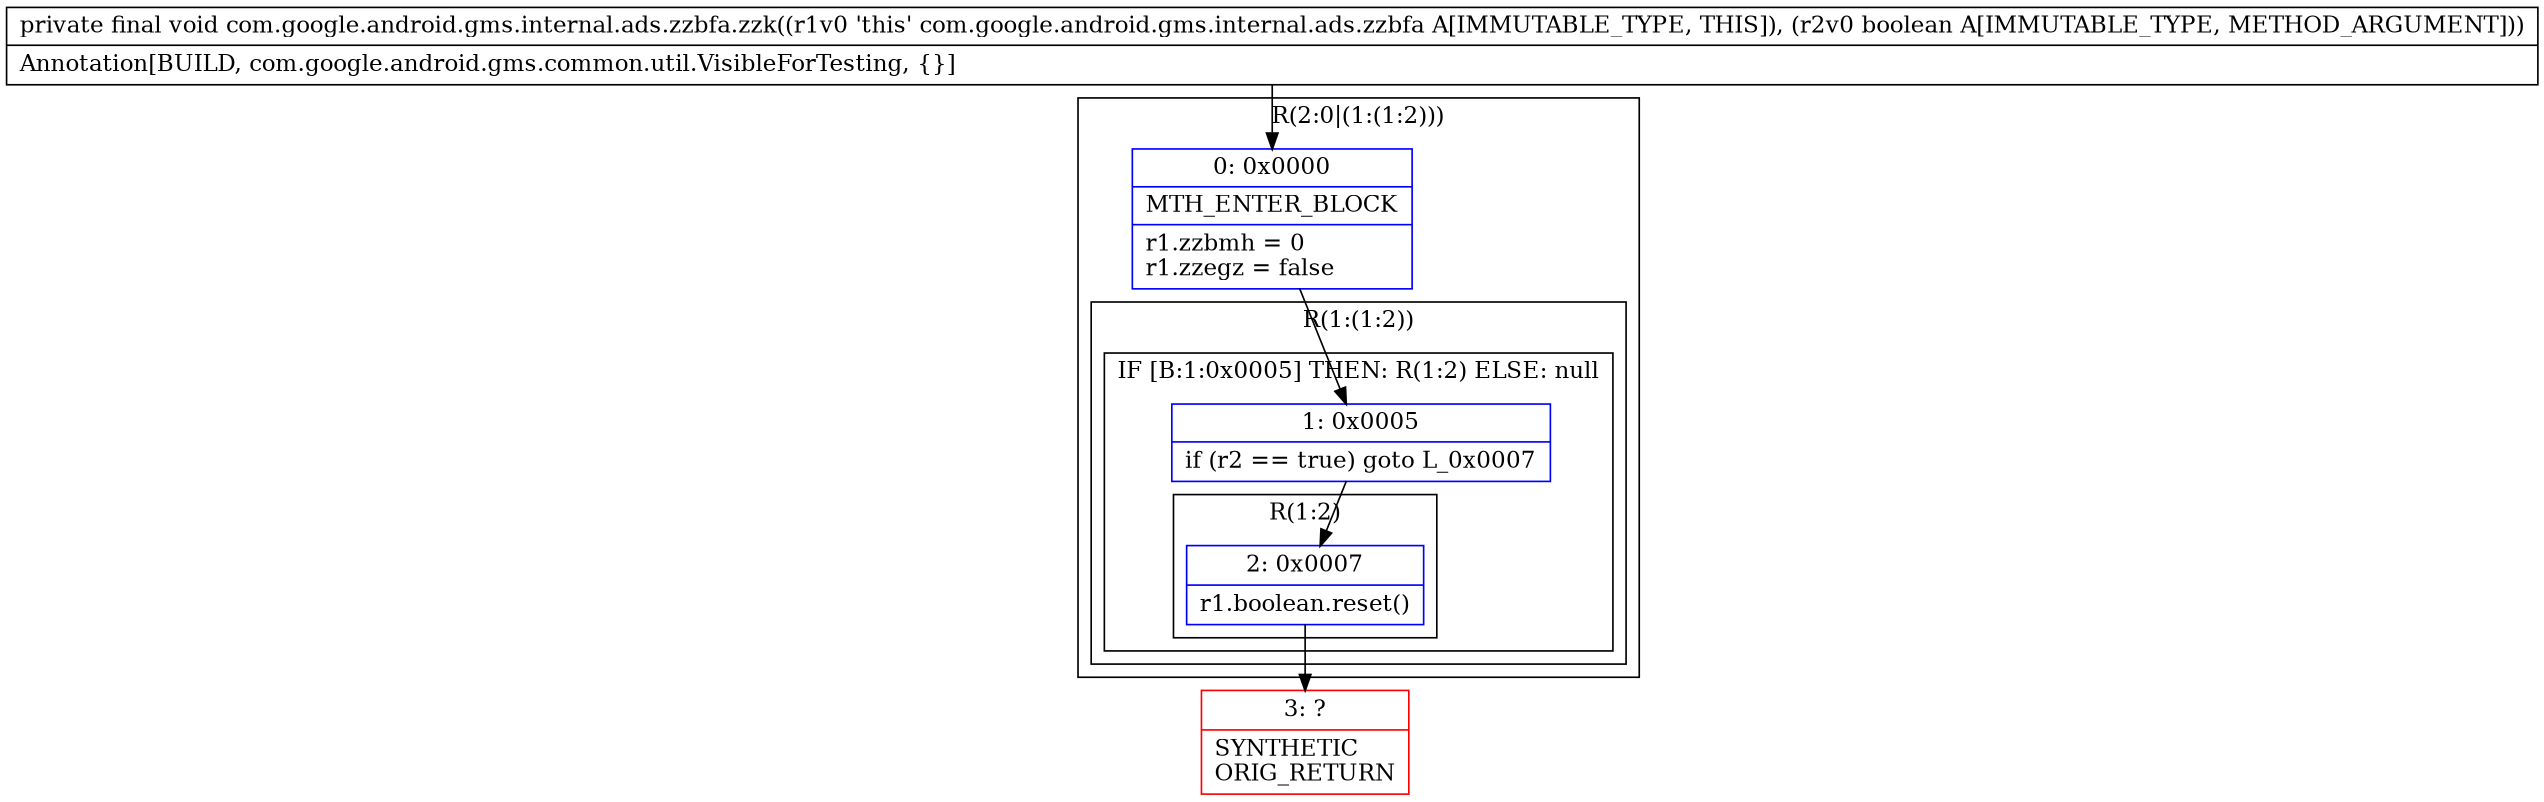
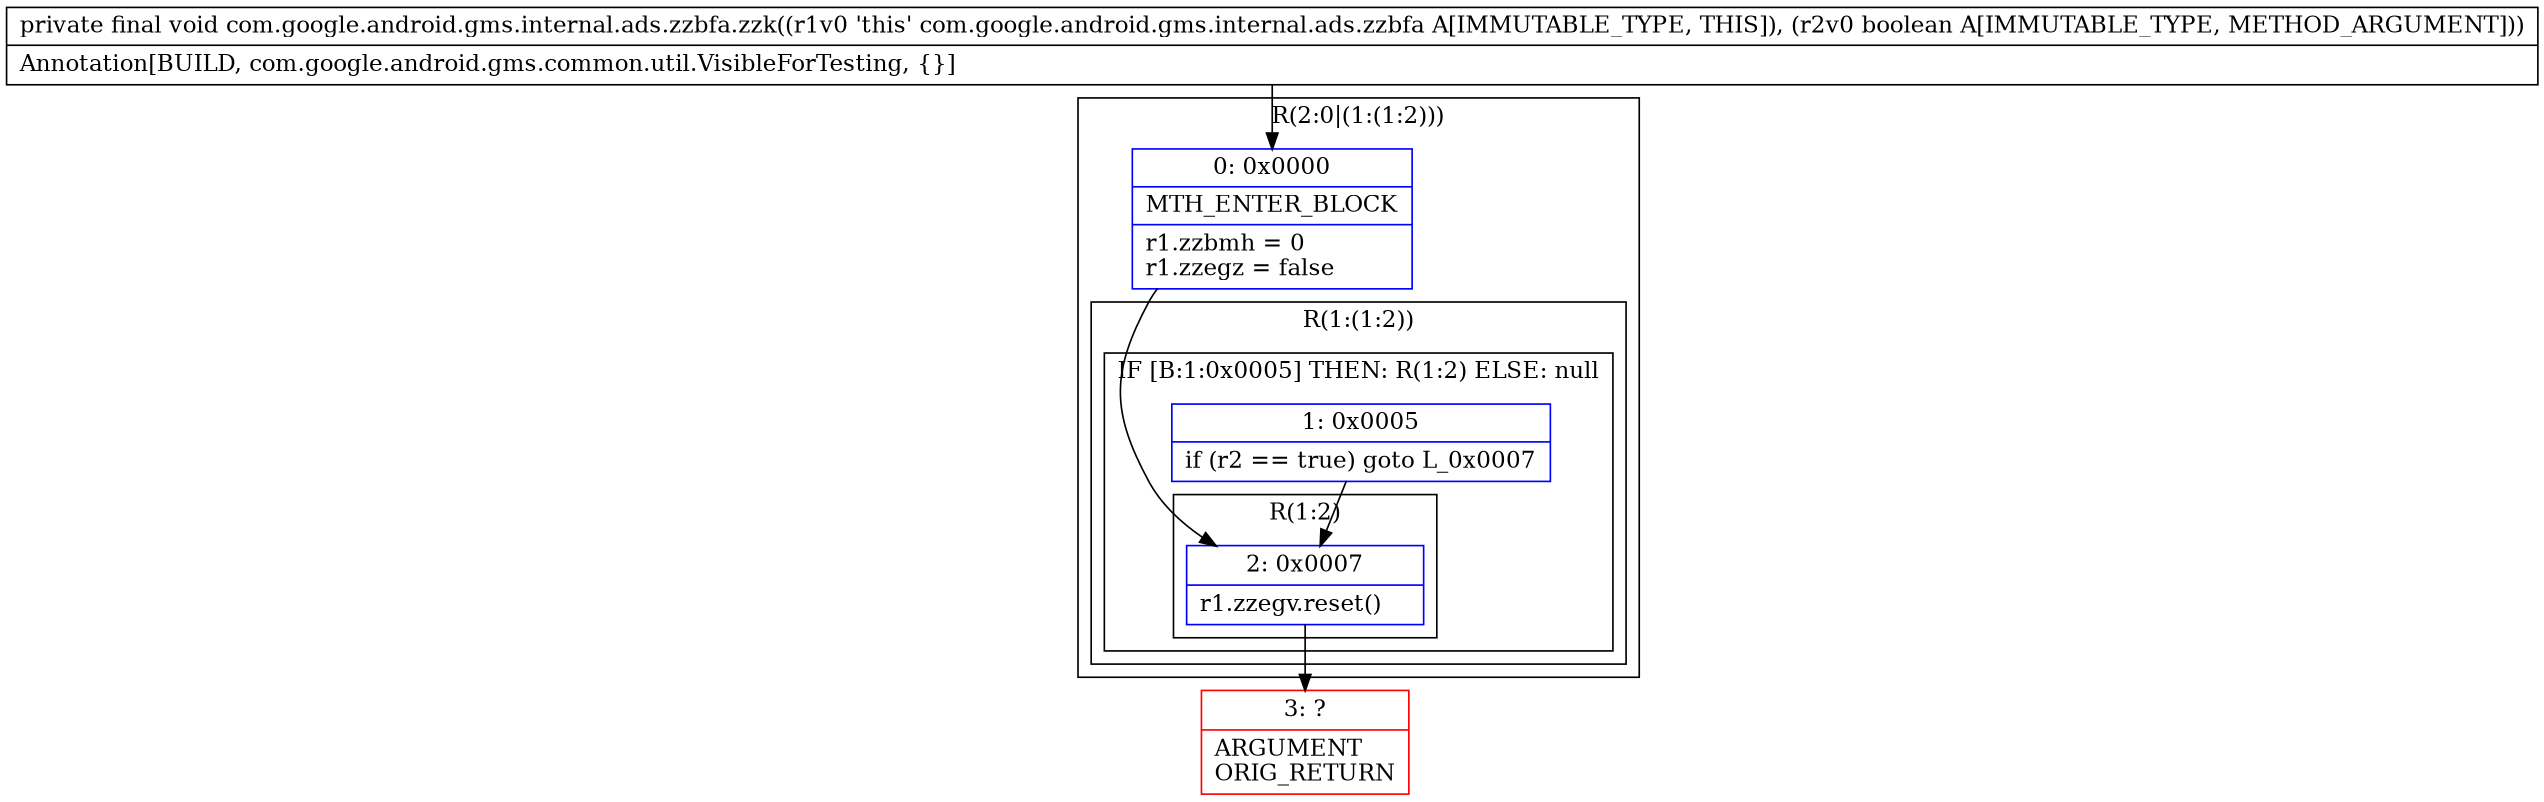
(1320, 339) -> (1125, 422)
(1305, 604) -> (1291, 604)
(1287, 749) -> (1289, 749)
